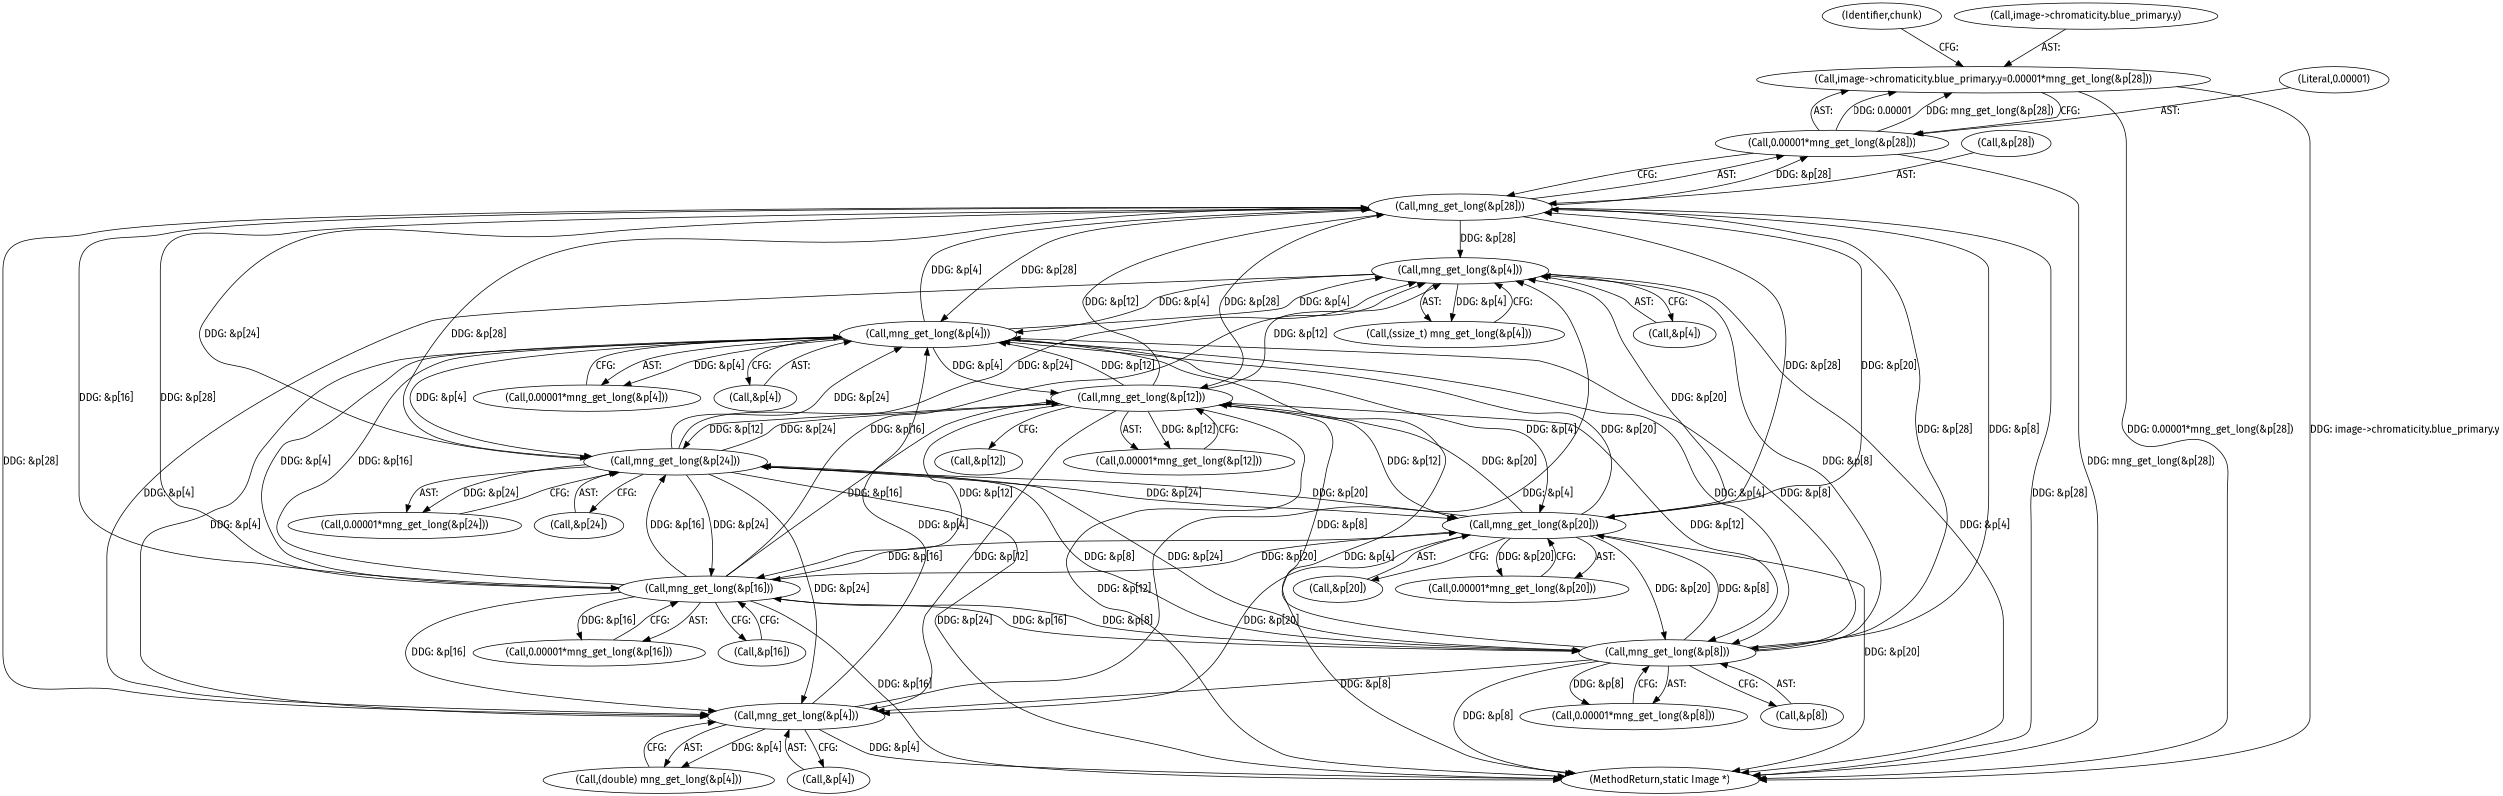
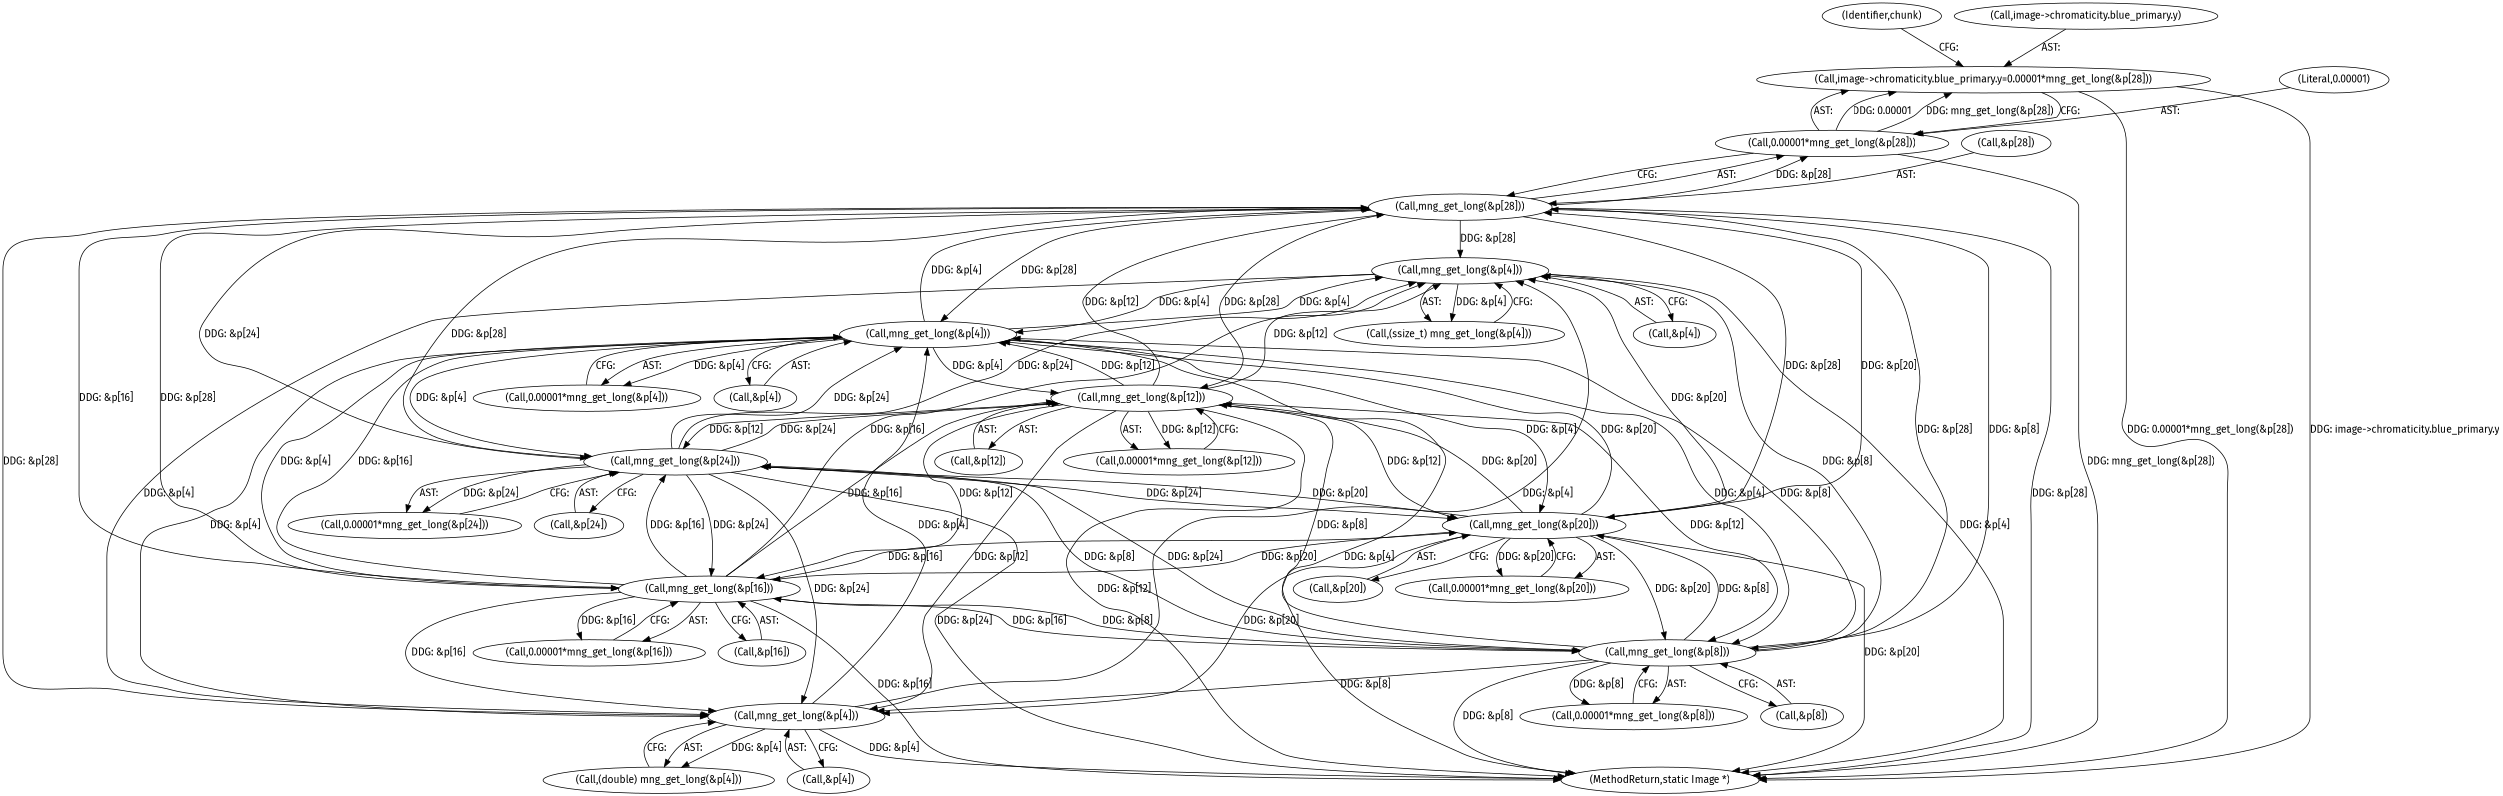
none -> (999, 413)
(1029, 430) -> (1029, 430)
(771, 621) -> (771, 621)
